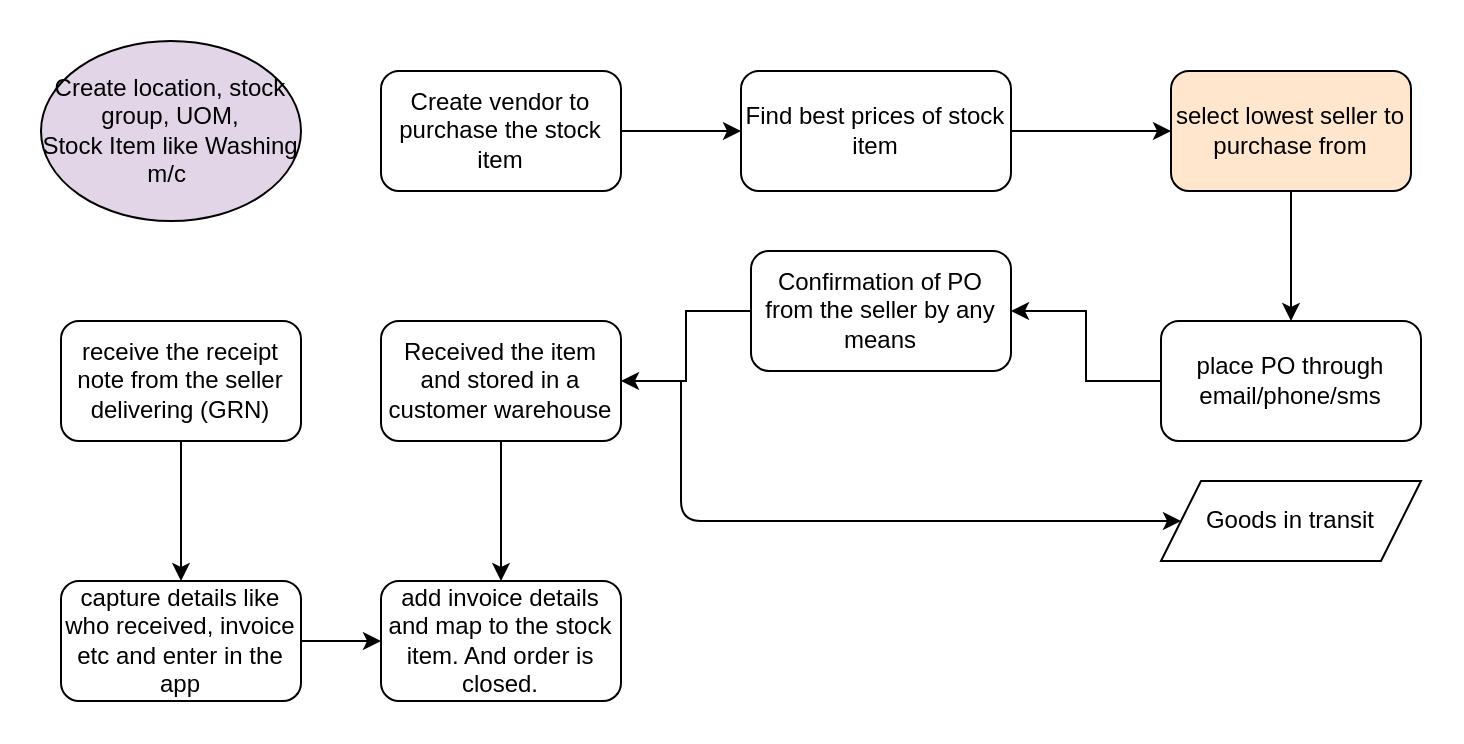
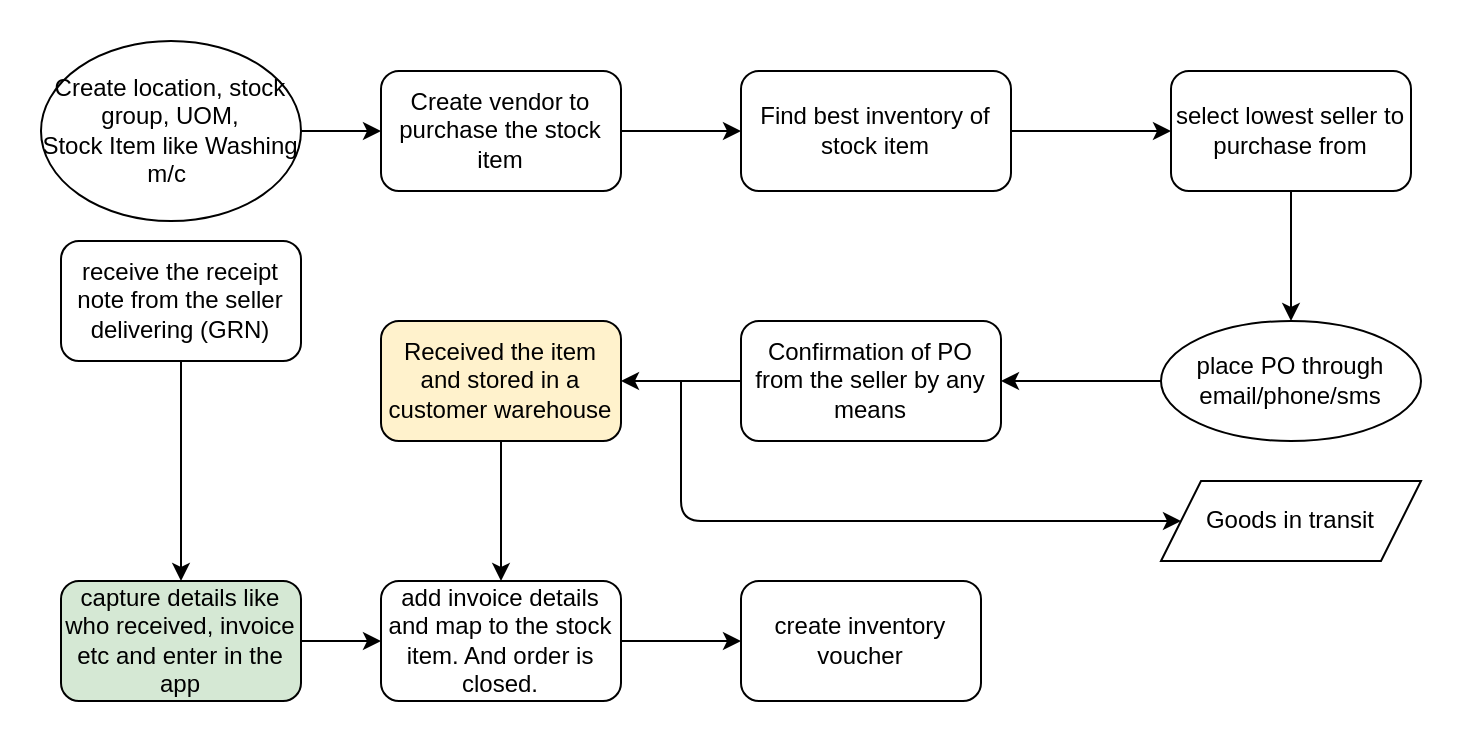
(171, 131) -> (171, 131)
none -> (334, 131)
(876, 131) -> (876, 131)
(1291, 131) -> (1291, 131)
(881, 311) -> (871, 381)
(181, 381) -> (181, 301)
(501, 381) -> (501, 381)
(1291, 381) -> (1291, 381)
(181, 641) -> (181, 641)
none -> (674, 641)
none -> (861, 641)
